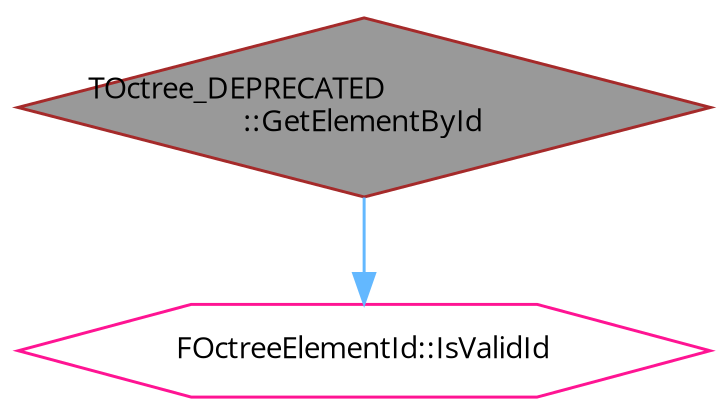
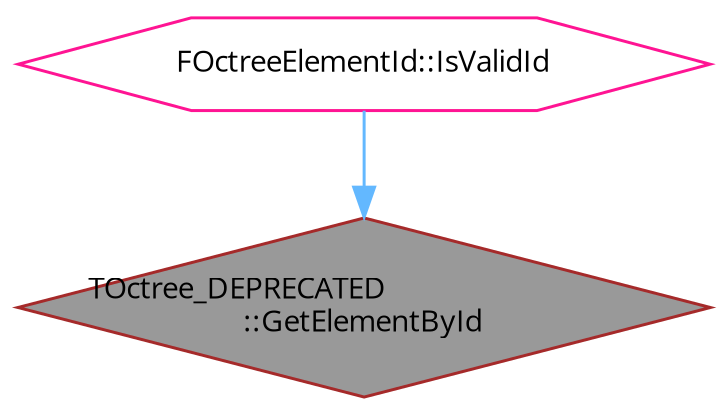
(364, 235) -> (364, 149)
